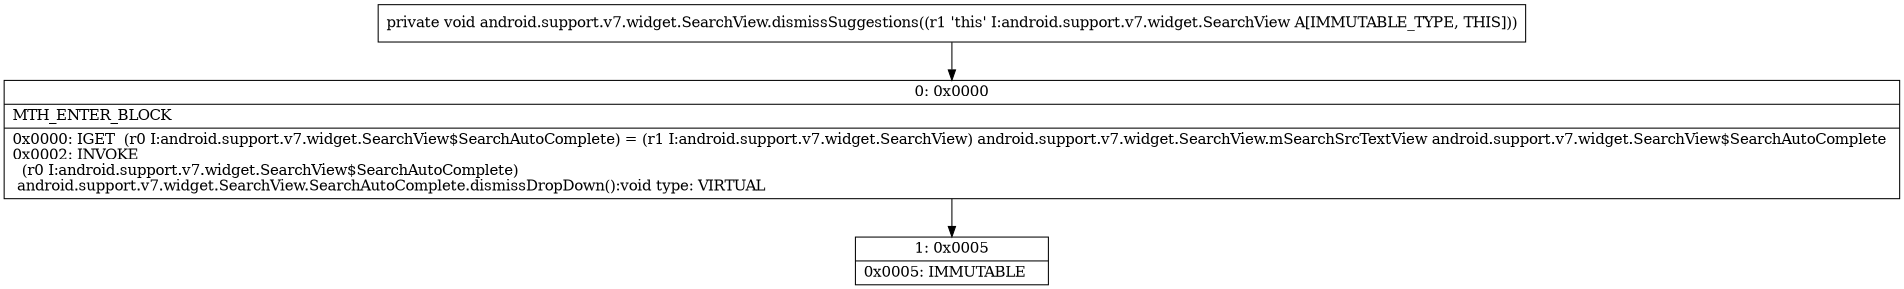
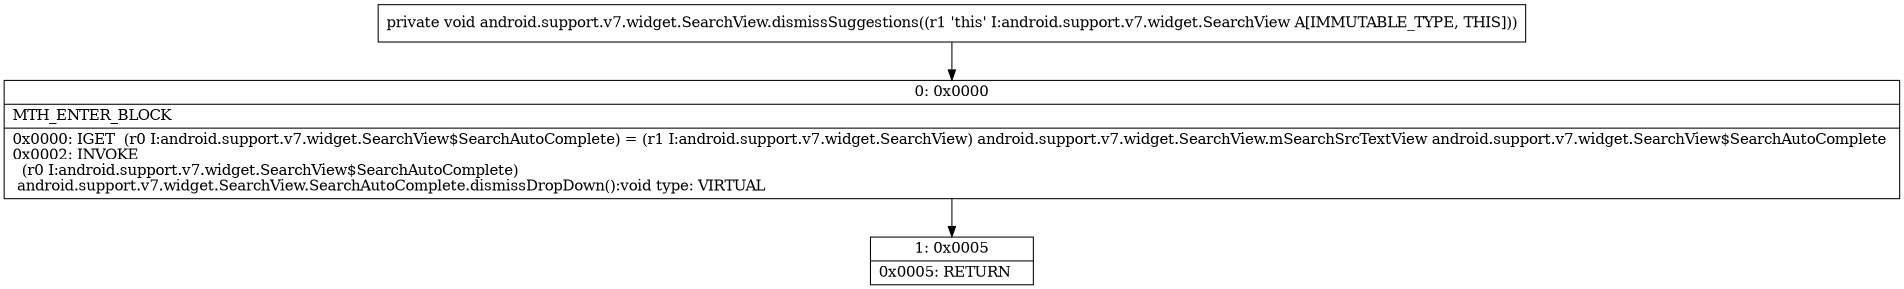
(952, 272) -> (952, 272)
